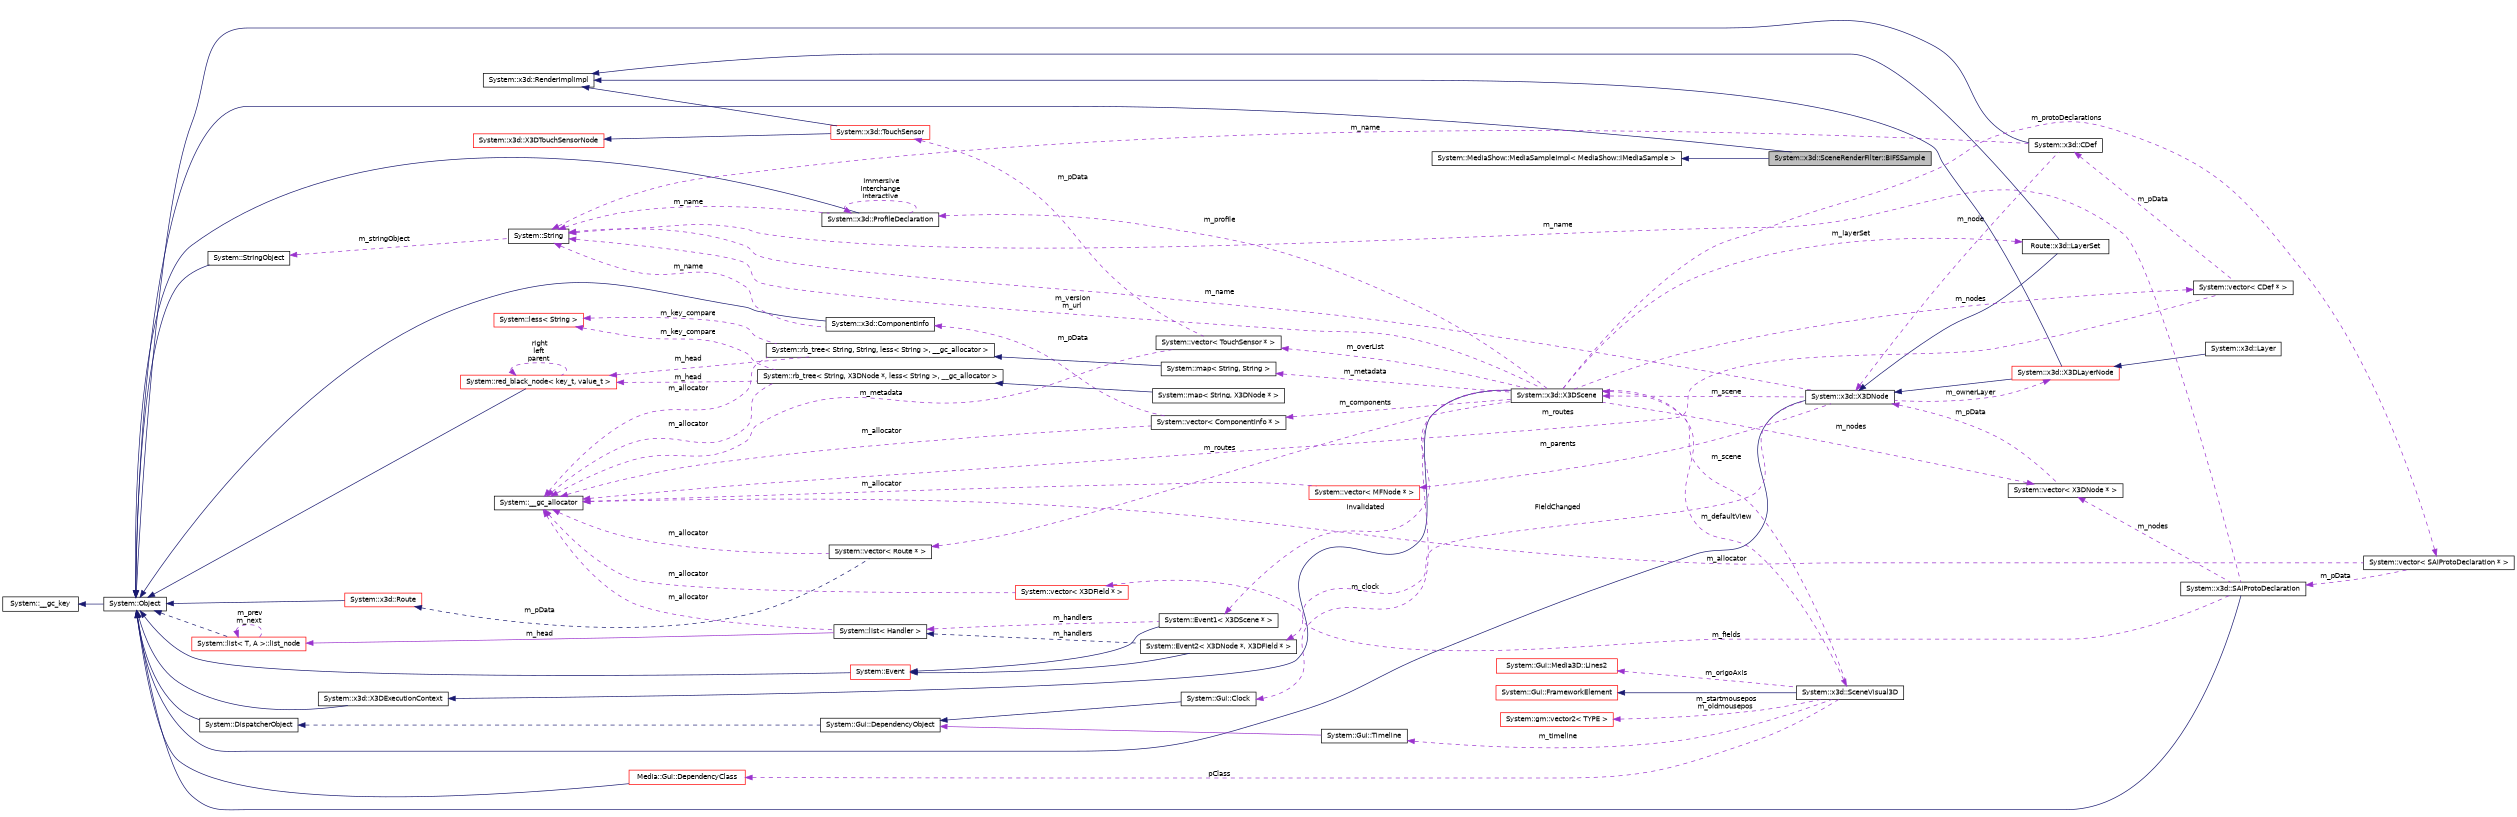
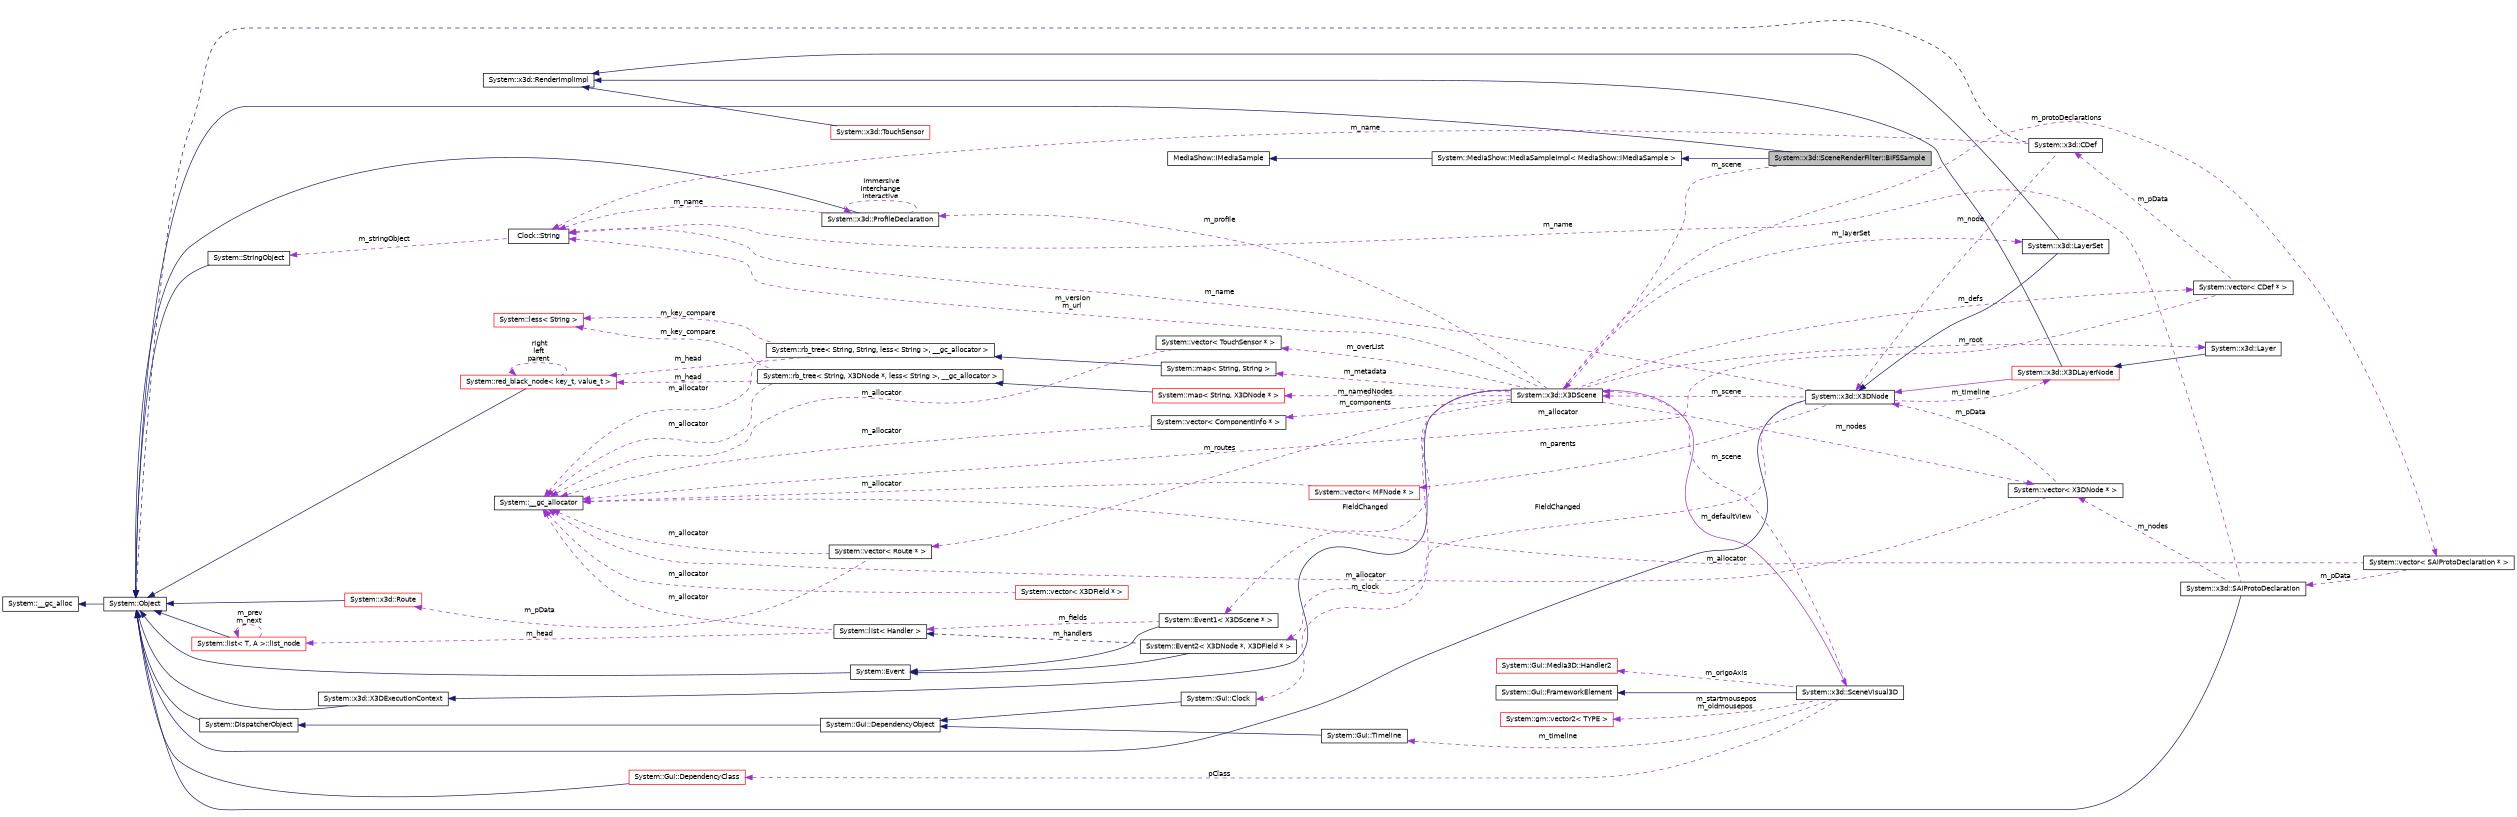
(867, 28) -> (867, 28)
(539, 141) -> none
none -> (1219, 159)
(1069, 228) -> none
(539, 236) -> (539, 236)
(2066, 247) -> (2066, 247)
none -> (1670, 250)
(1970, 299) -> (1970, 299)
(880, 324) -> none
none -> (1903, 347)
(1957, 385) -> (1957, 385)
(880, 393) -> (880, 393)
(1970, 393) -> (1970, 393)
(1219, 396) -> (1219, 396)
none -> (1401, 396)
(1557, 413) -> (1557, 413)
(1364, 507) -> (1364, 507)
(1705, 531) -> (1705, 531)
none -> (1339, 580)
(41, 604) -> (41, 604)
(1072, 618) -> (1072, 618)
(195, 625) -> (195, 625)
(652, 627) -> (652, 627)
(573, 639) -> (573, 639)
(1665, 642) -> none
(1557, 666) -> (1557, 666)
(880, 672) -> (880, 672)
(1557, 693) -> (1557, 693)
(563, 725) -> (563, 725)
(1134, 731) -> (1134, 731)
(687, 777) -> (687, 777)
